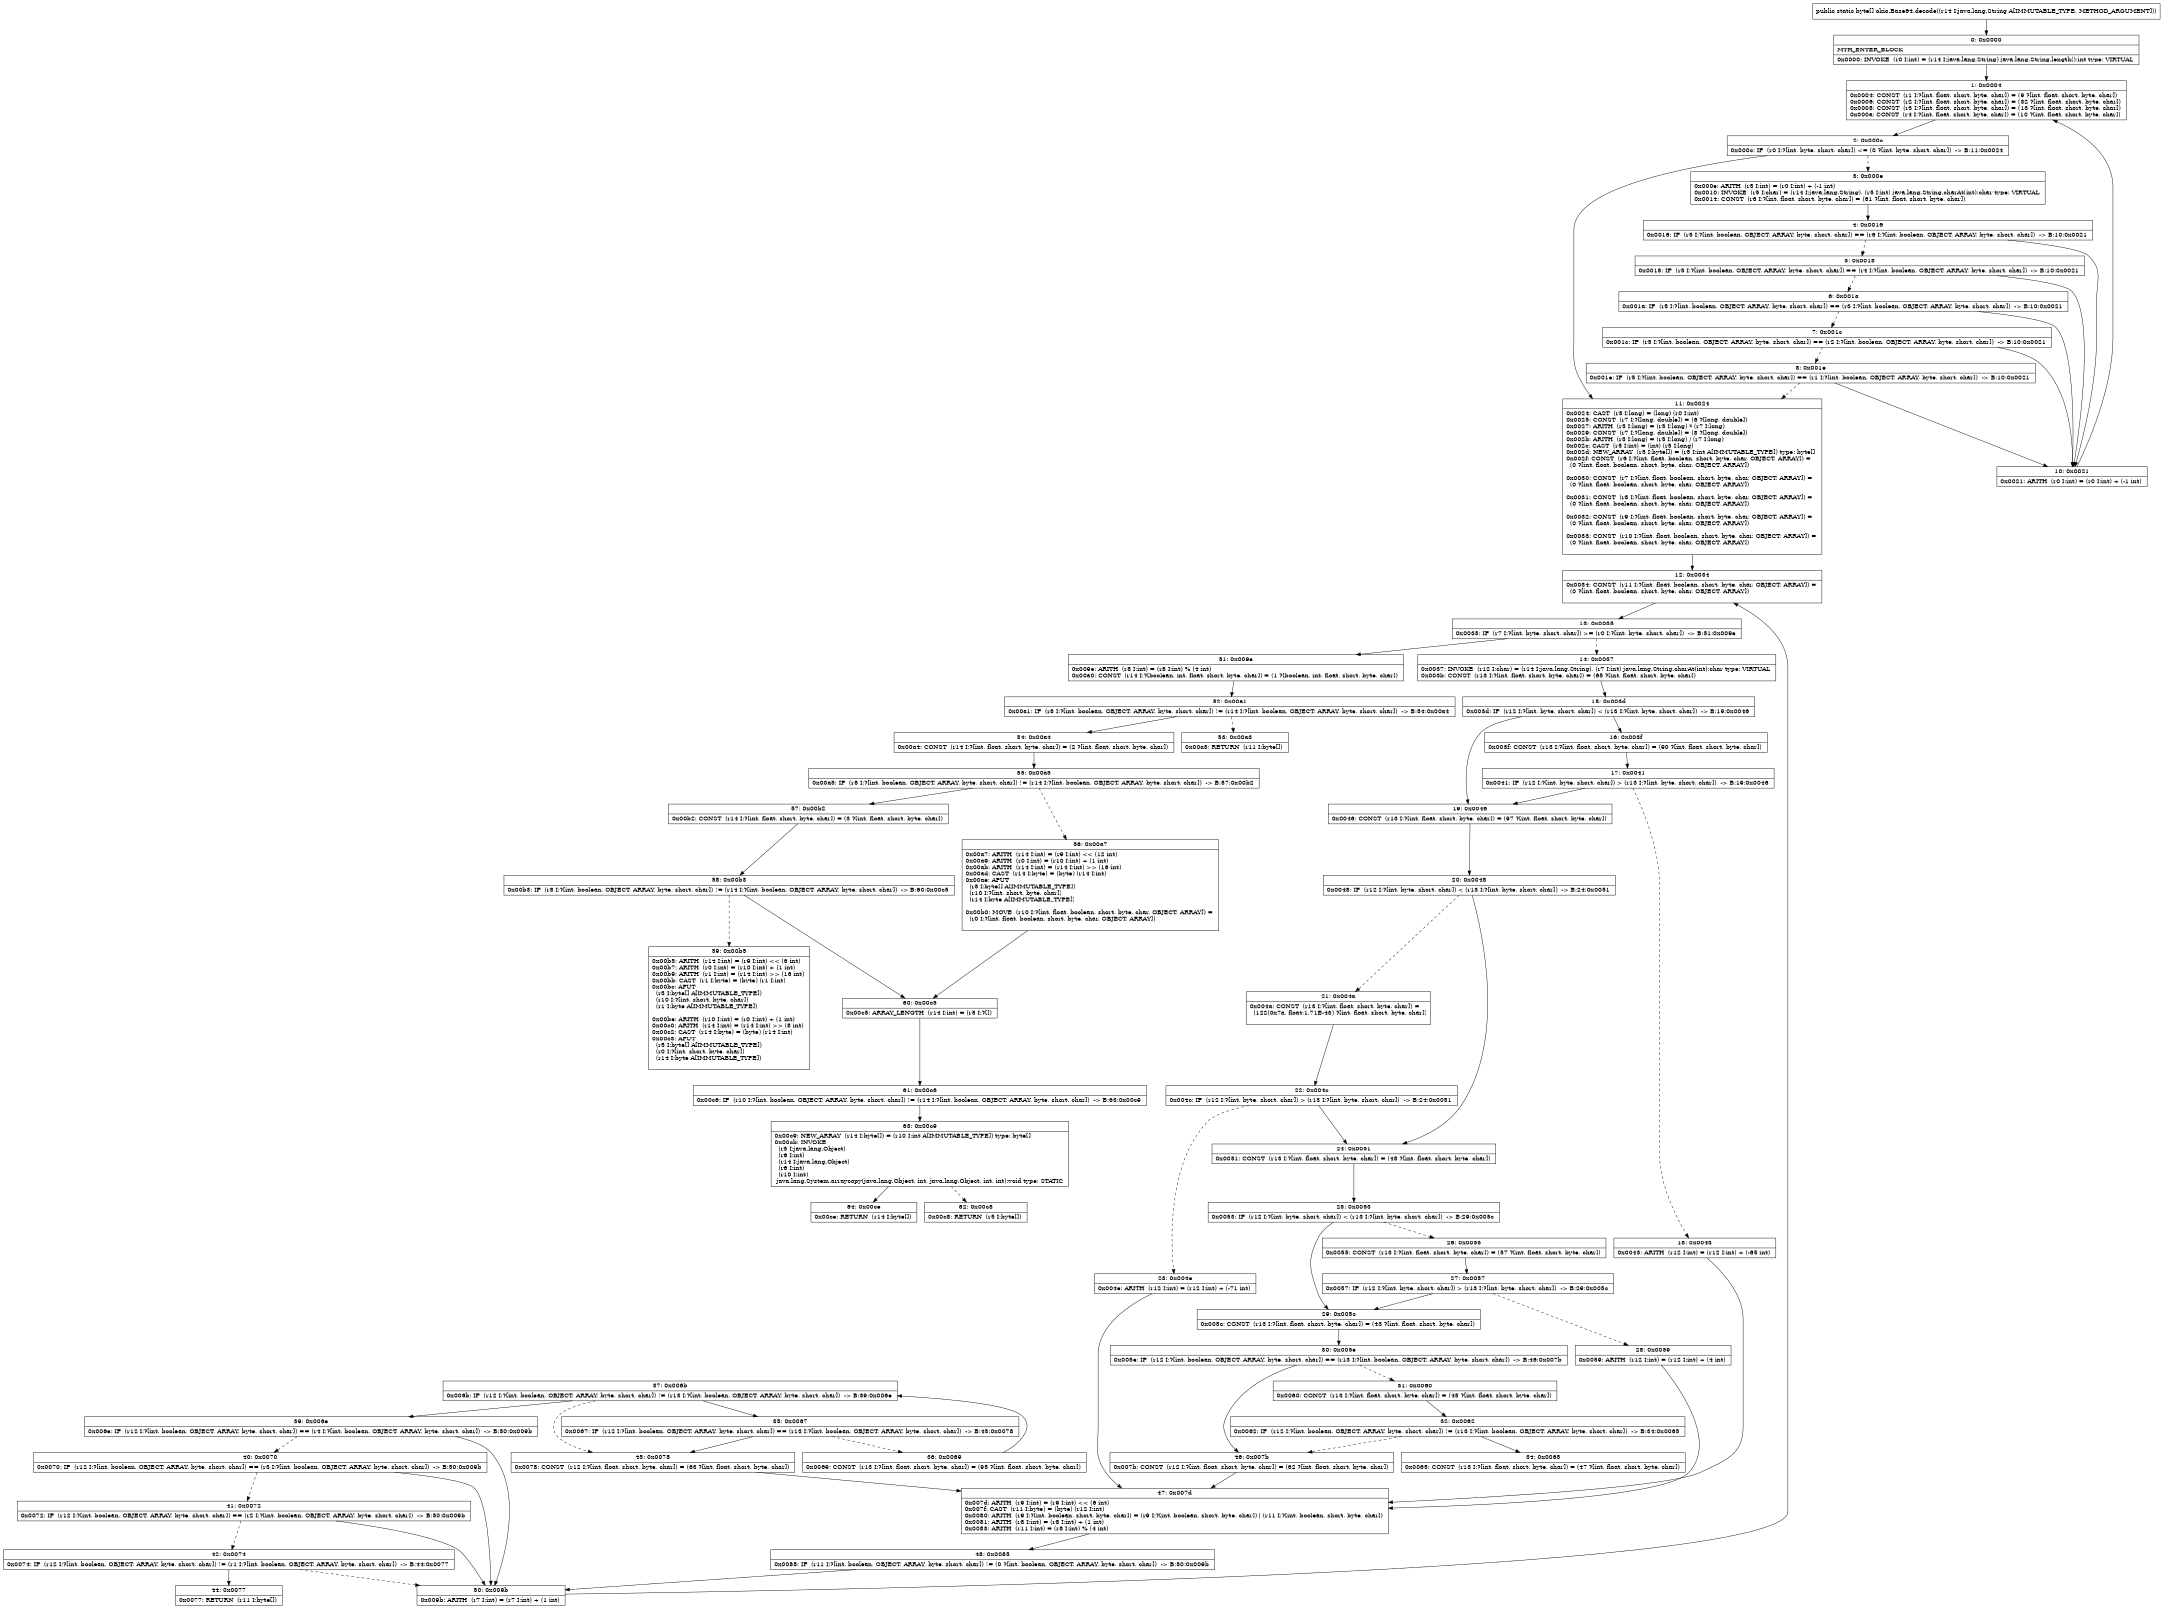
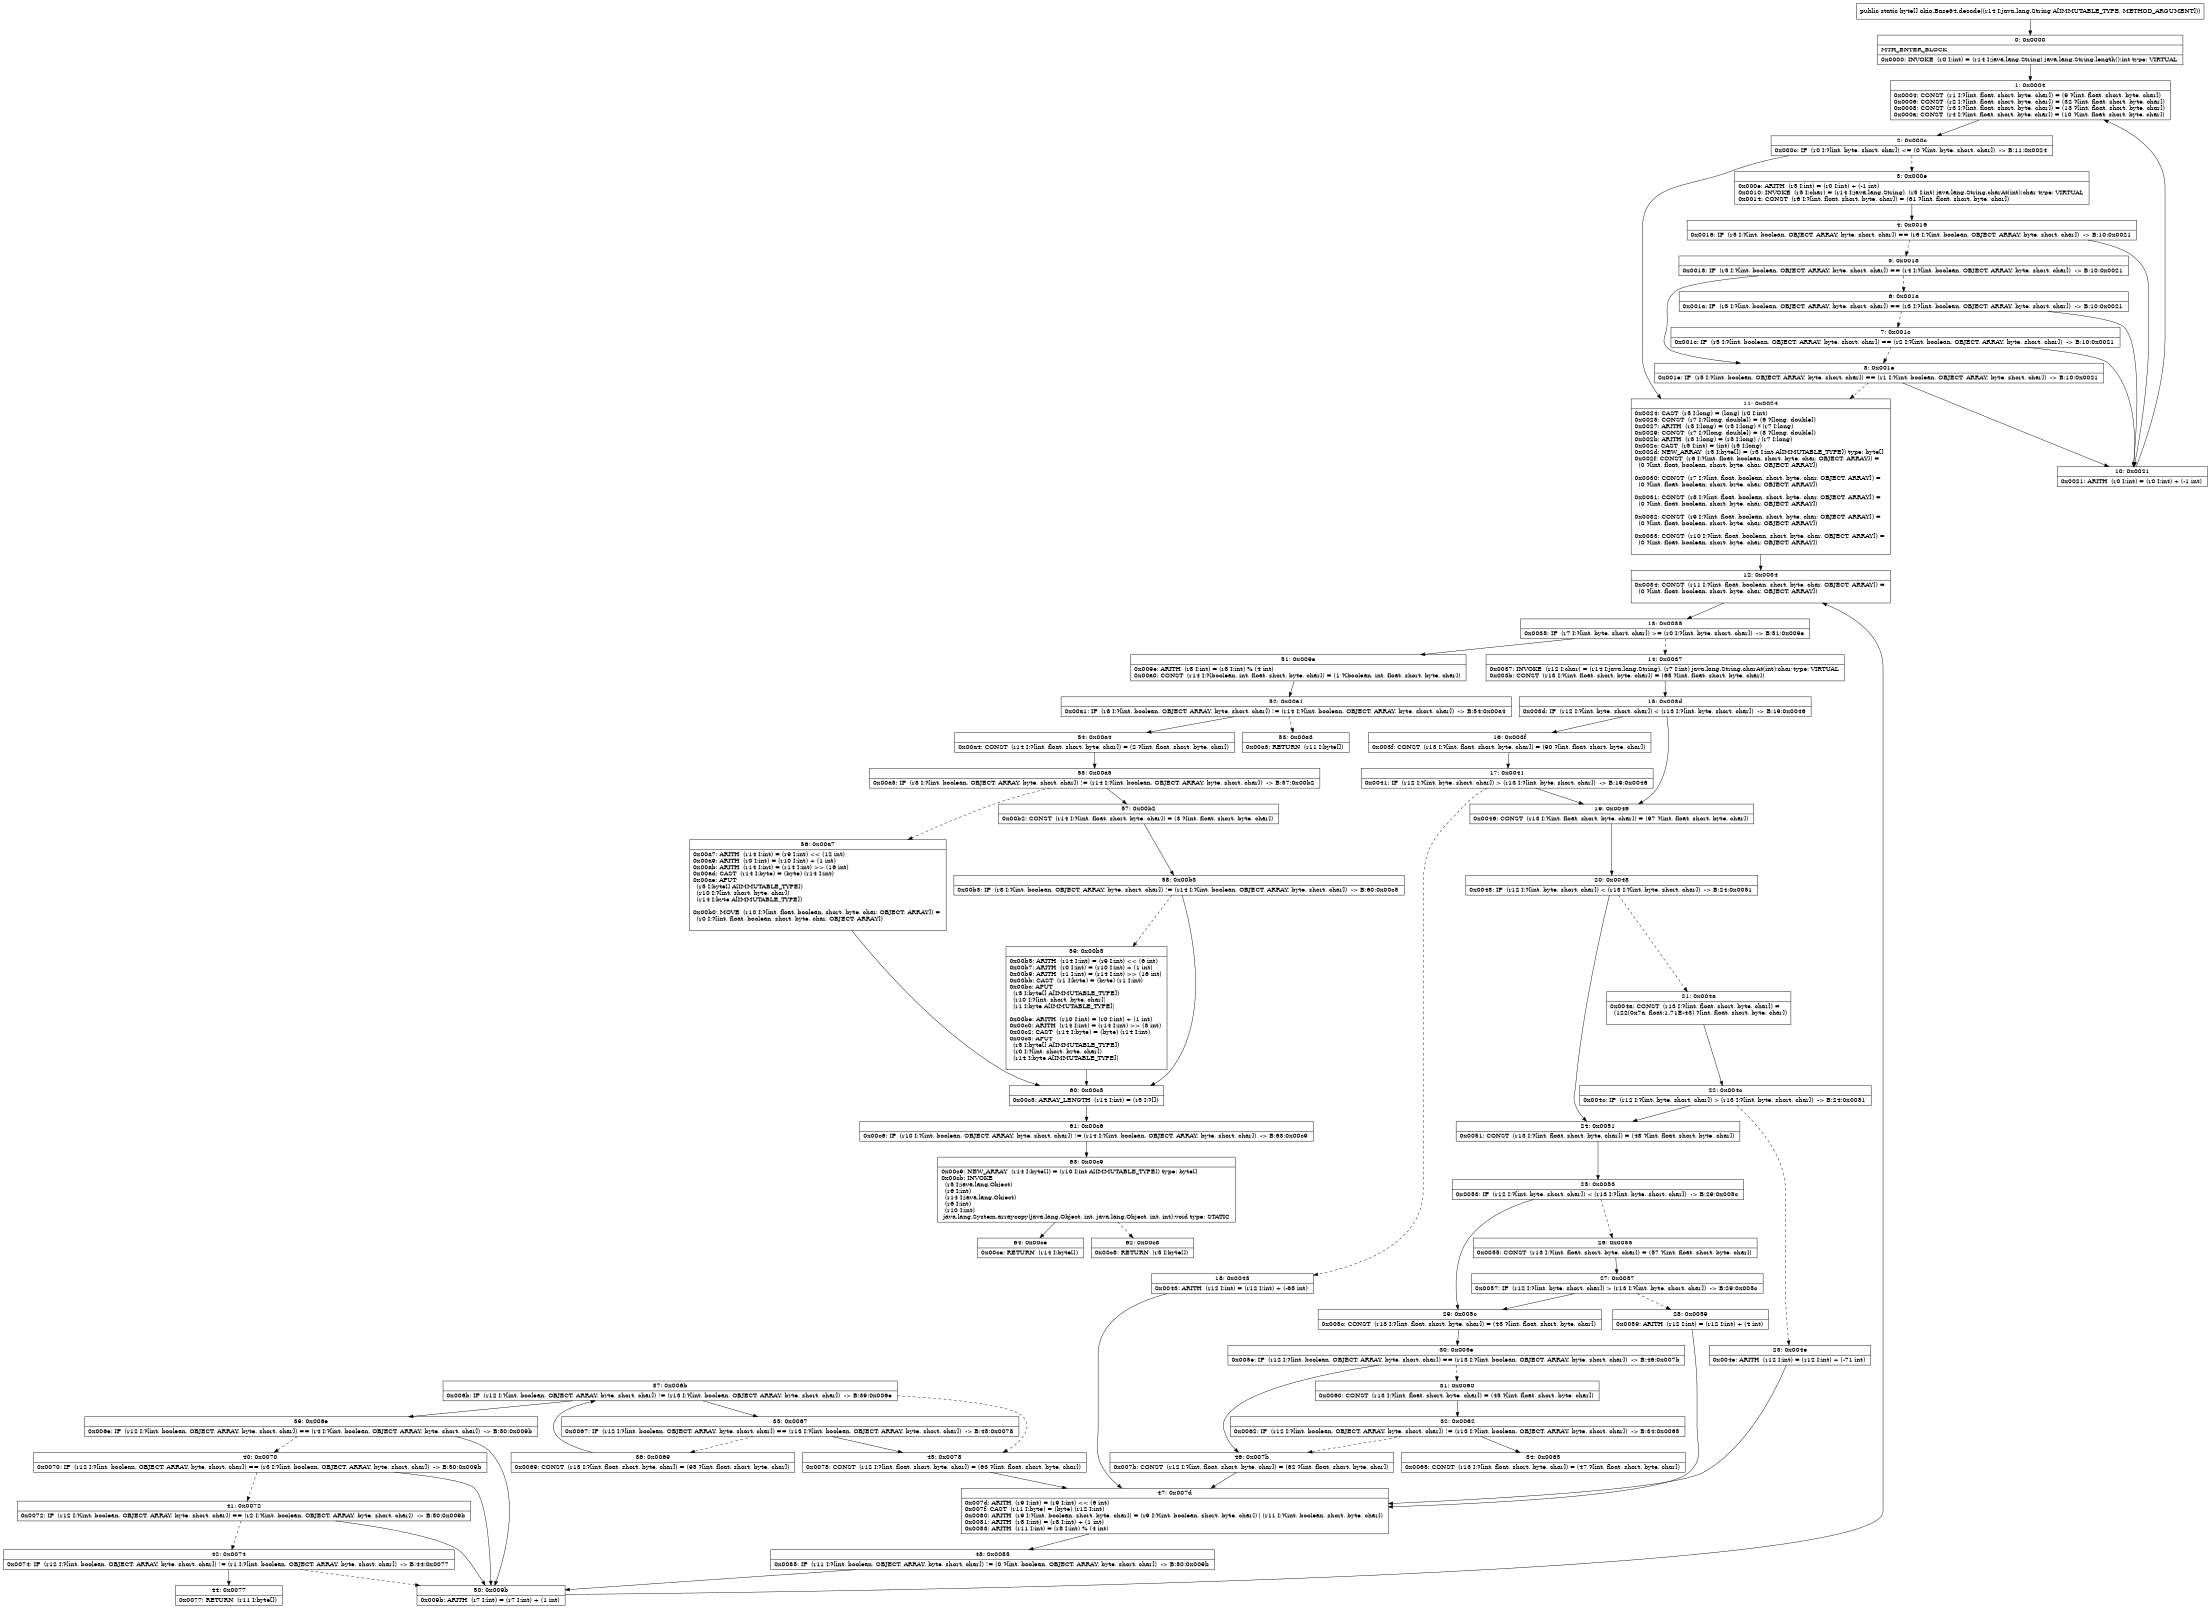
(2084, 338) -> (1667, 312)
none -> (1087, 1076)
